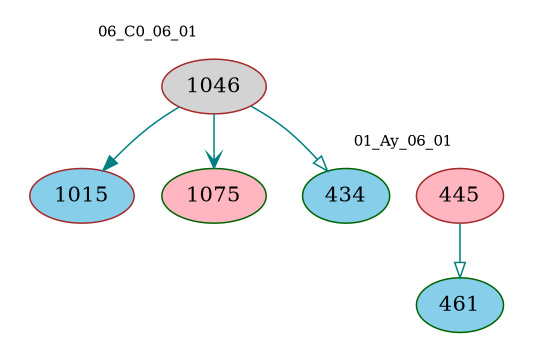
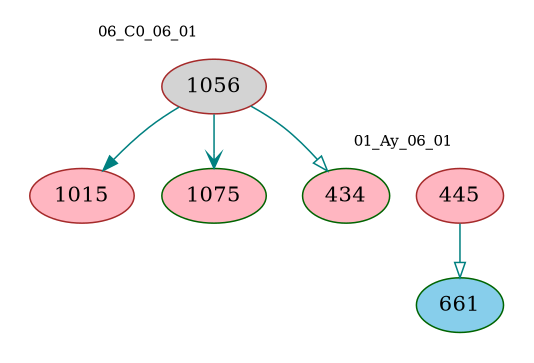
(214, 87) -> (214, 87)
(82, 196) -> (82, 196)
(346, 196) -> (346, 196)
(460, 305) -> (460, 305)
